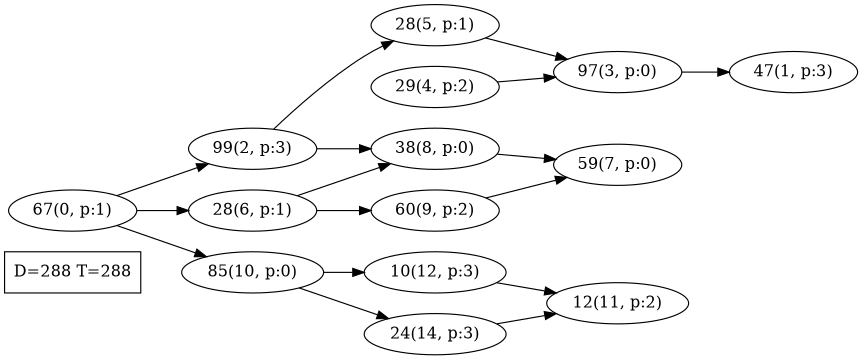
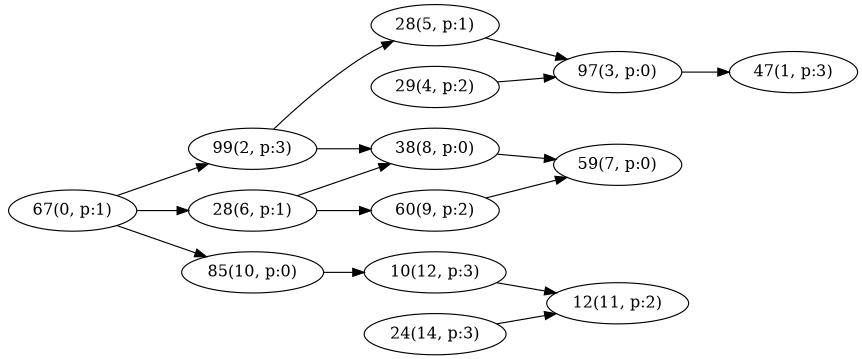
(73, 272) -> none
(338, 301) -> none
